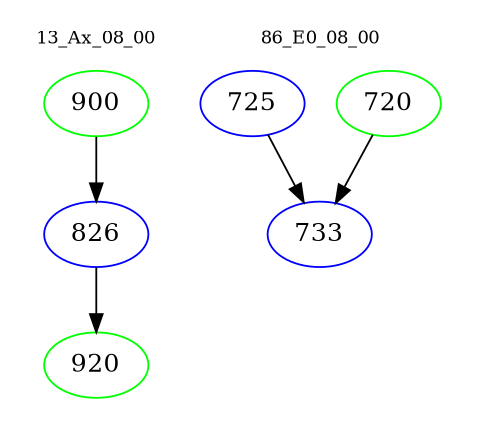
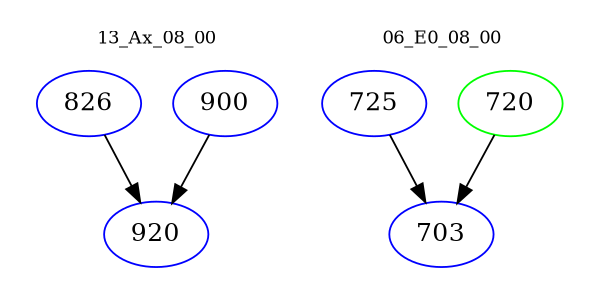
(321, 39) -> (442, 39)
(96, 104) -> (225, 104)
(96, 160) -> (195, 161)
(320, 234) -> (441, 234)
(96, 365) -> (156, 234)
